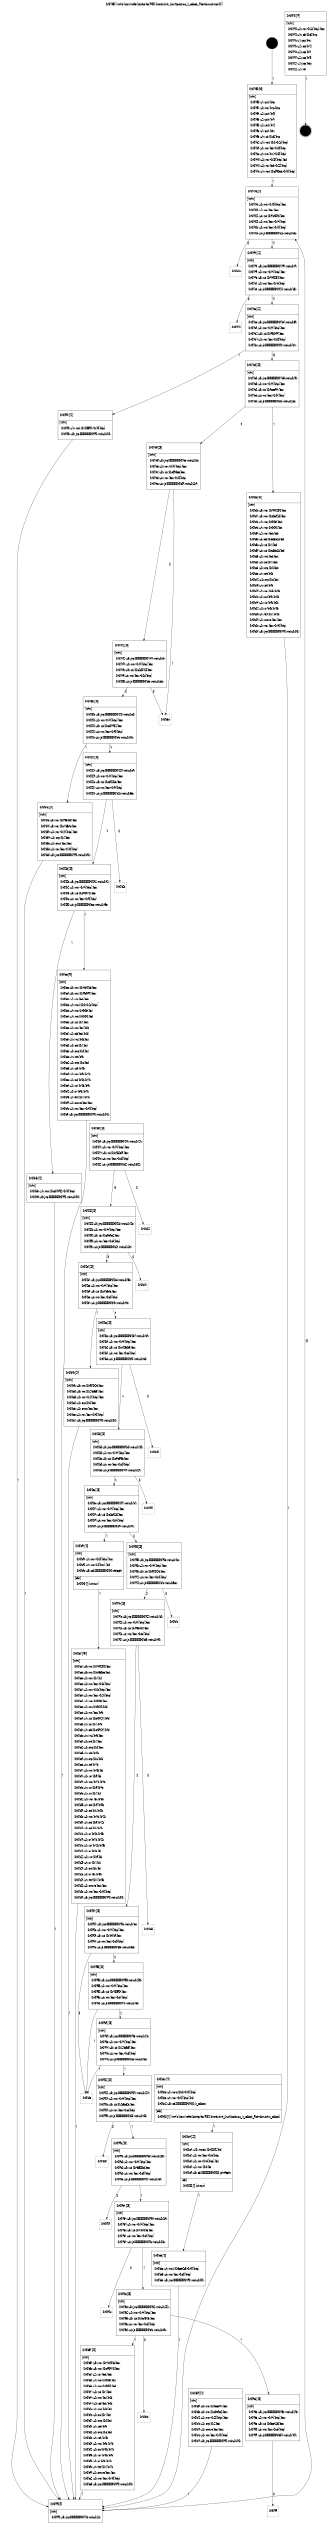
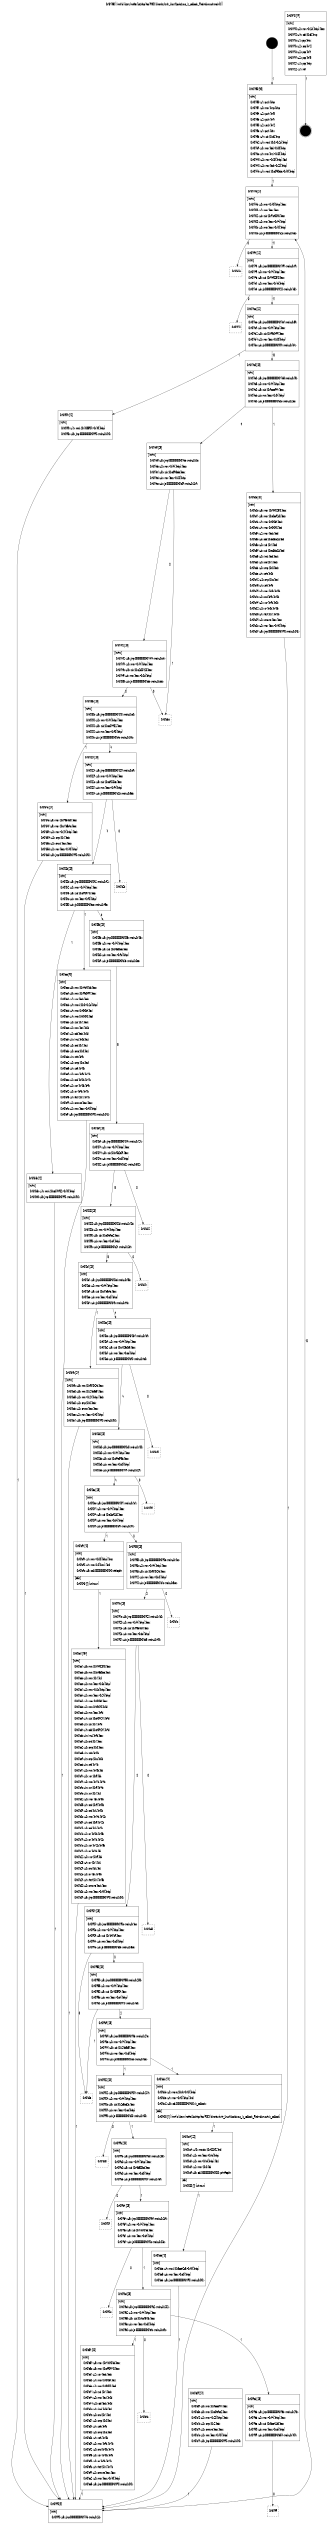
none -> (117, 943)
(93, 2077) -> (164, 2066)
